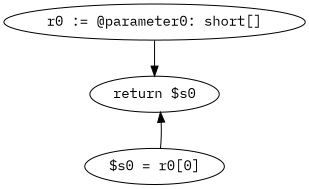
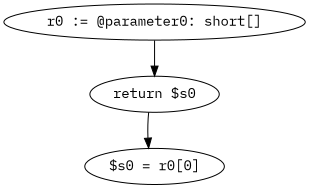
(161, 135) -> (148, 125)
